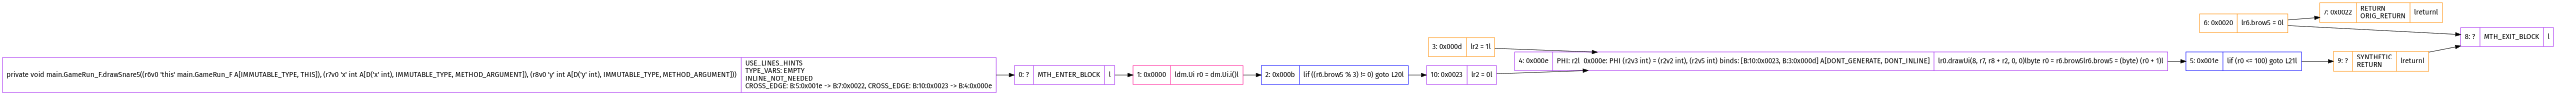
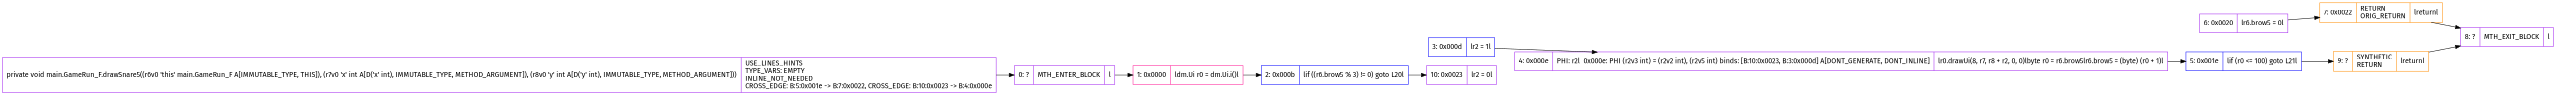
(2244, 23) -> (2244, 23)
(2372, 30) -> (2443, 25)
(1462, 47) -> (1462, 47)
(1540, 72) -> none
